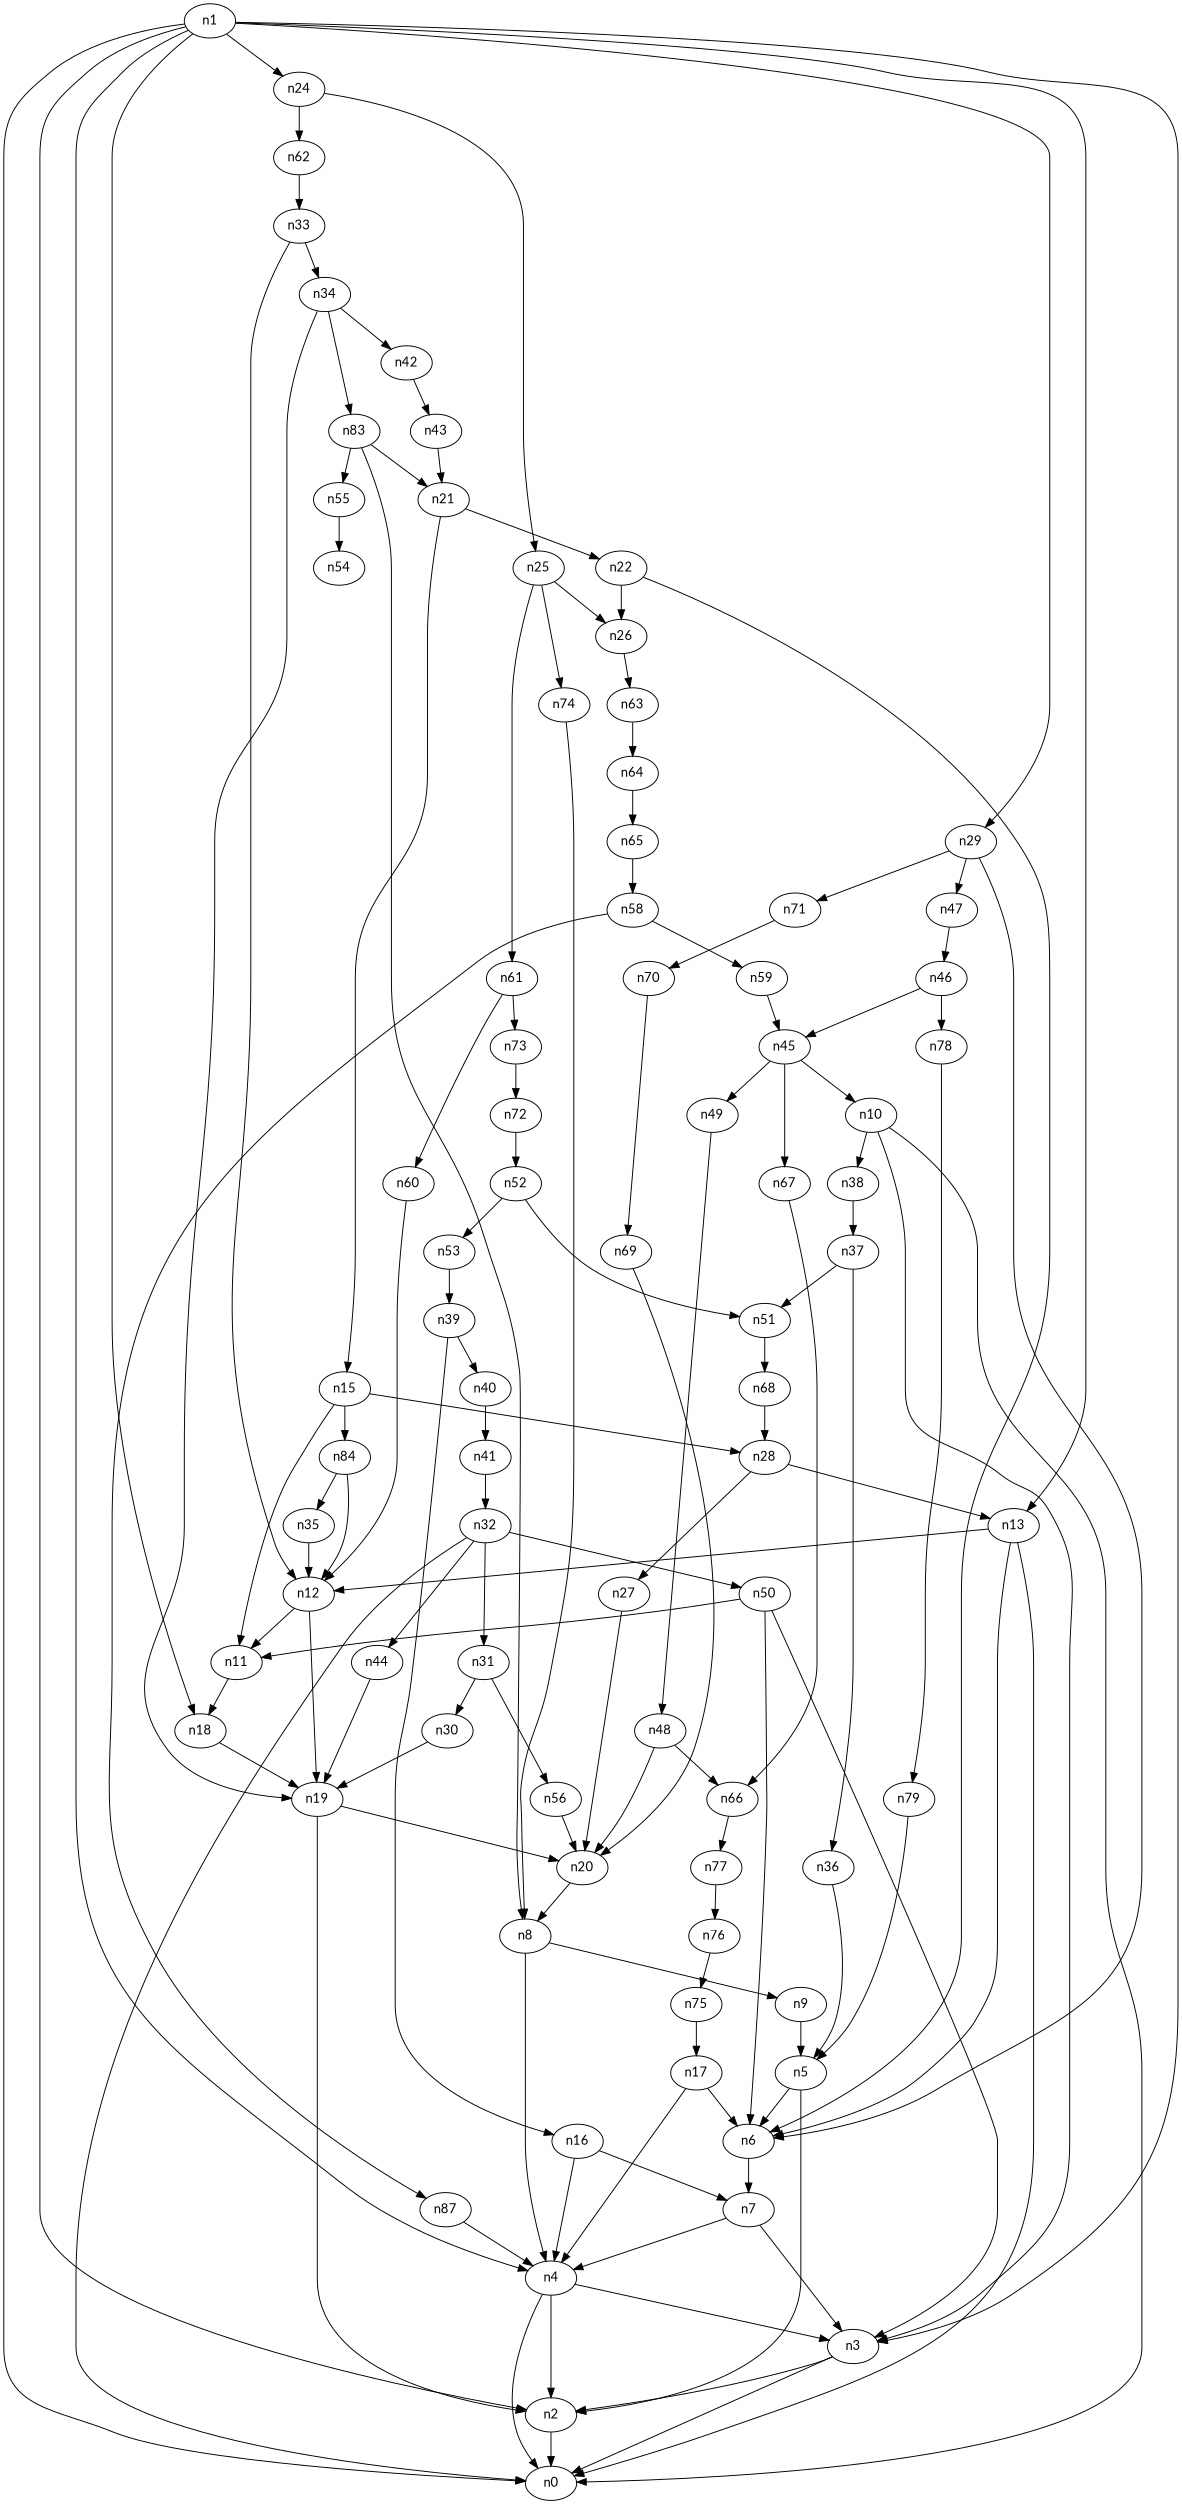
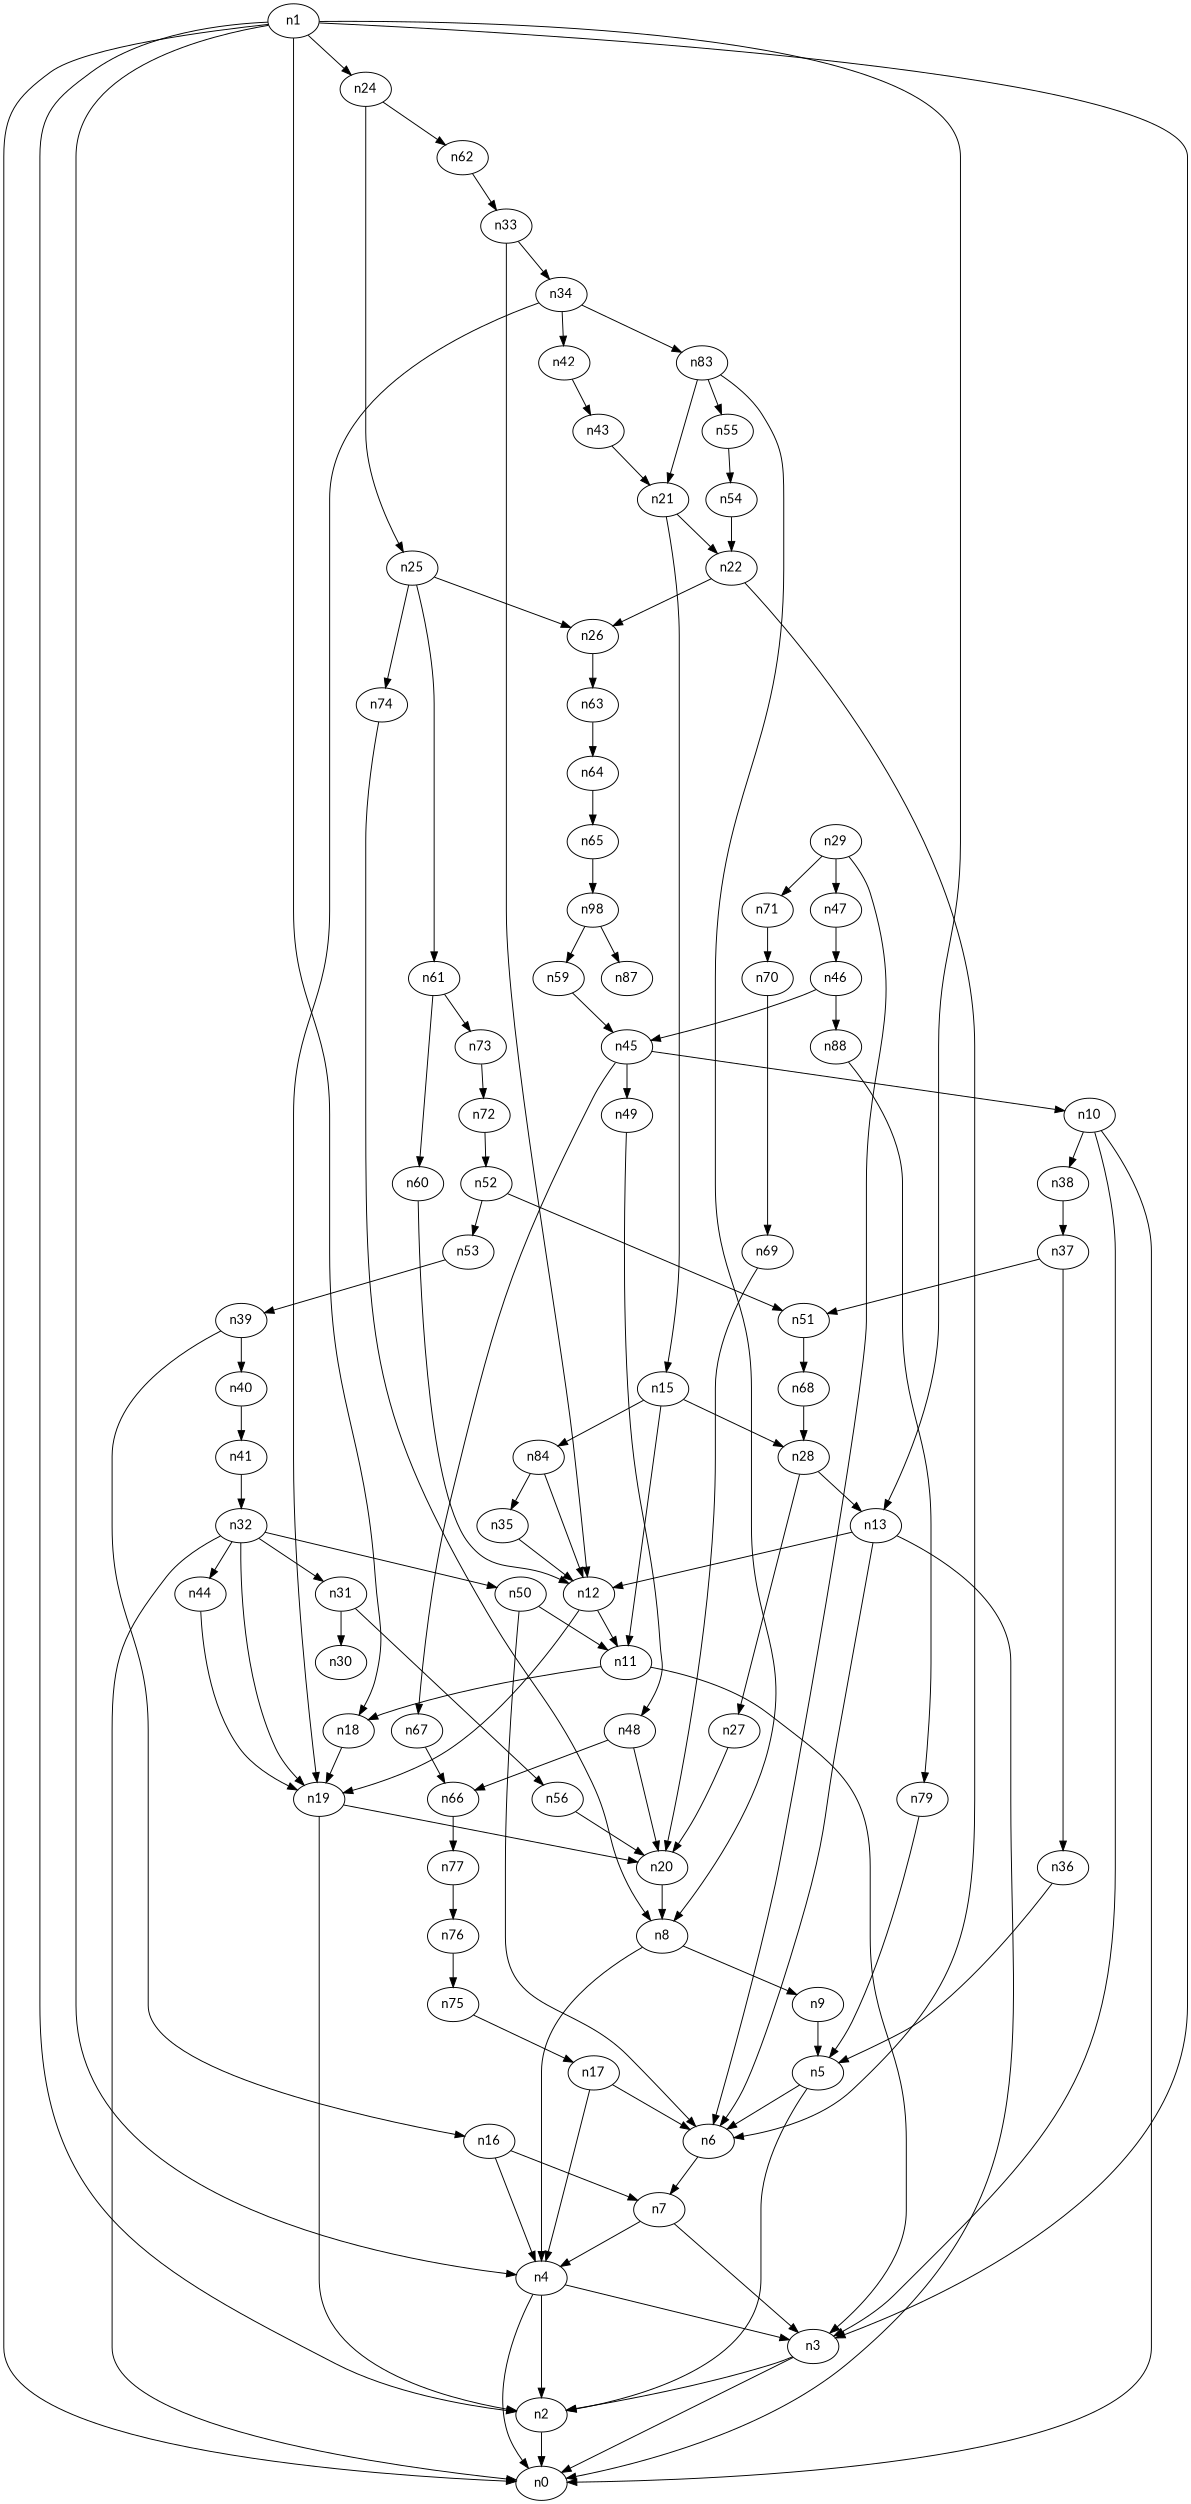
(986, 116) -> none
none -> (732, 529)
(633, 910) -> (593, 910)
(941, 1047) -> (836, 1047)
(387, 1763) -> (251, 1666)
(938, 1987) -> (871, 1950)
(494, 2241) -> none
